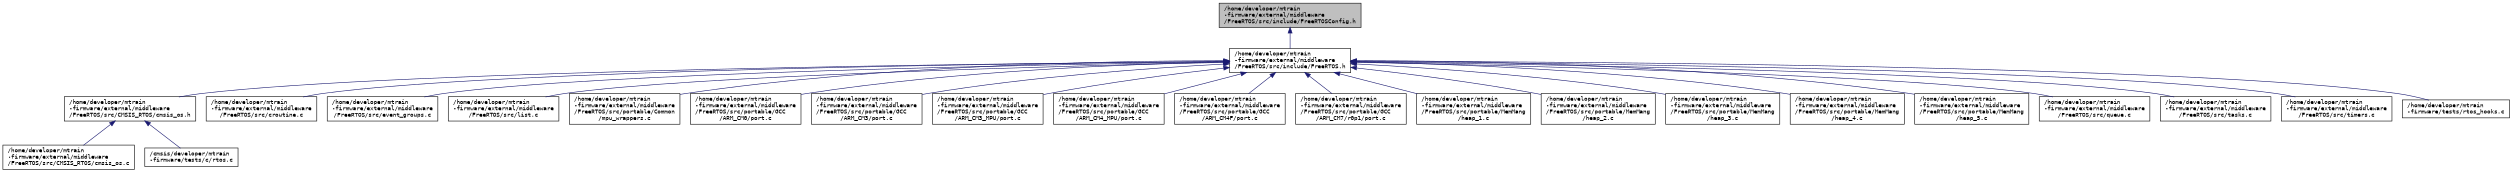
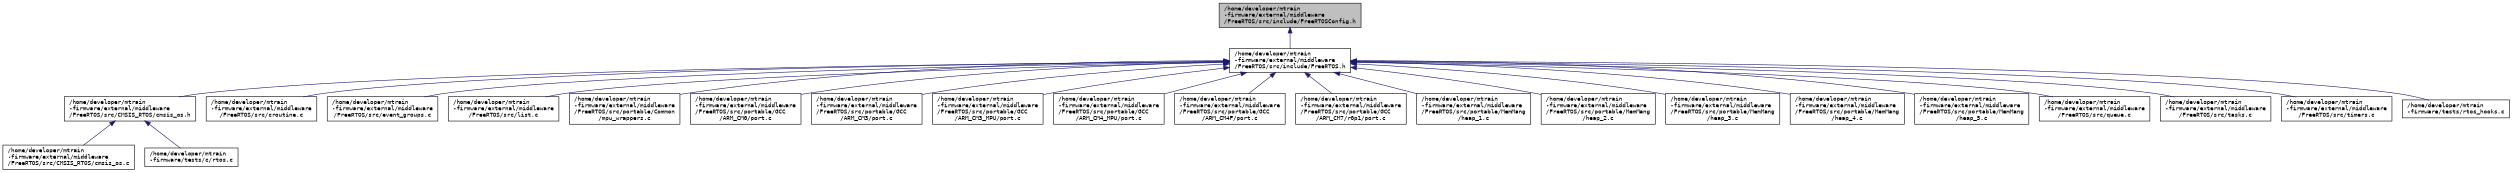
(191, 157) -> (191, 157)
